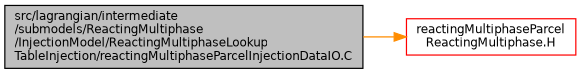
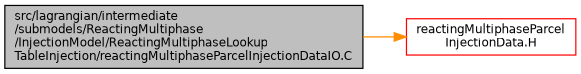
(491, 37) -> (491, 37)
